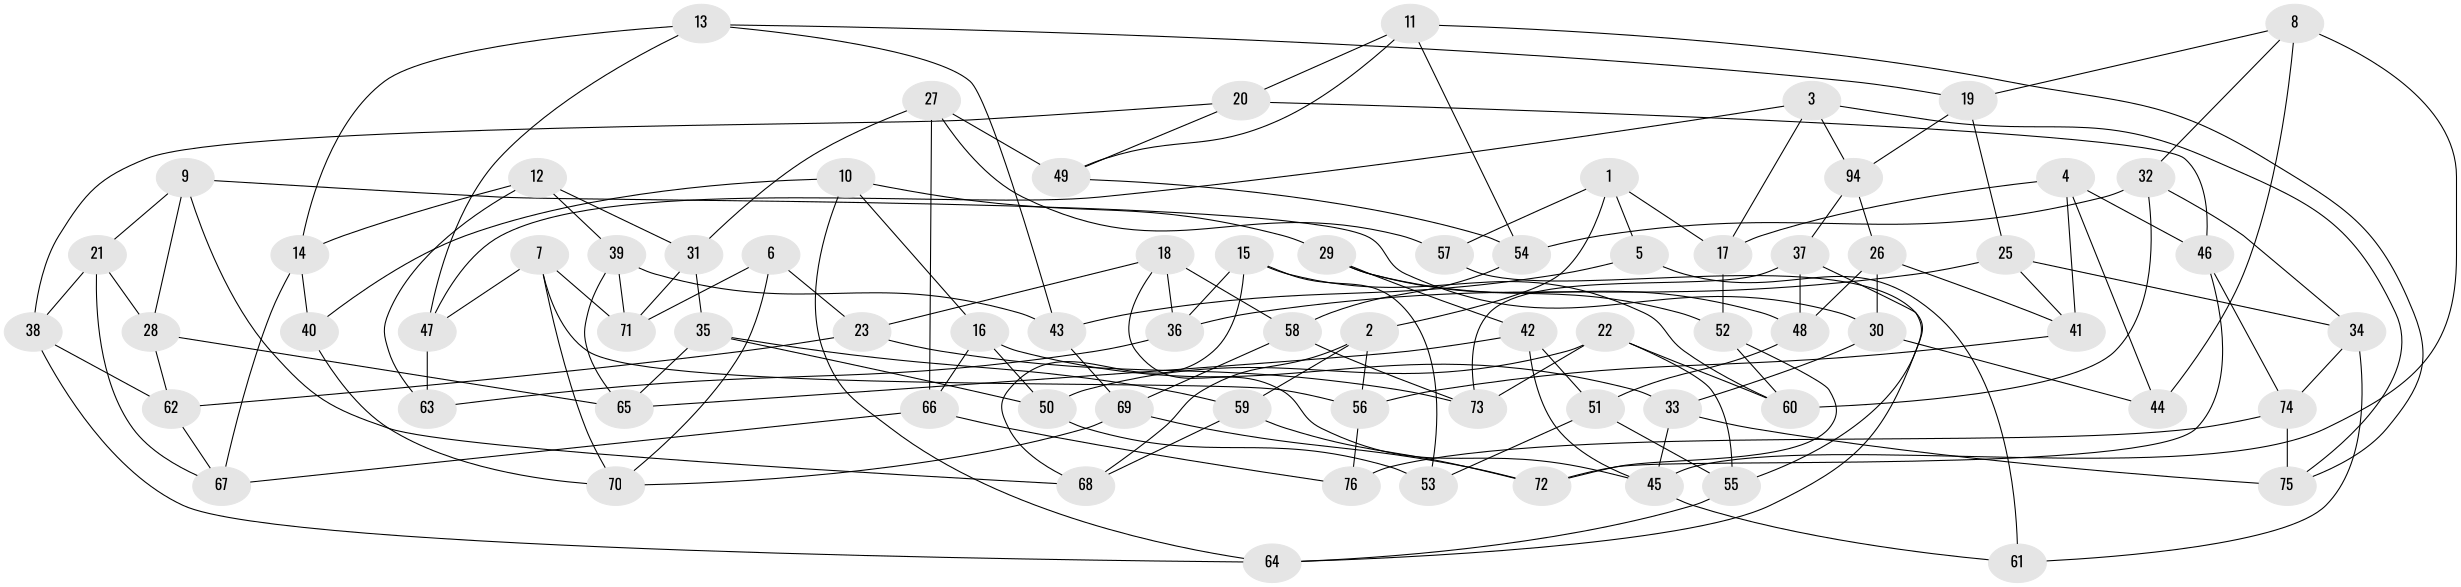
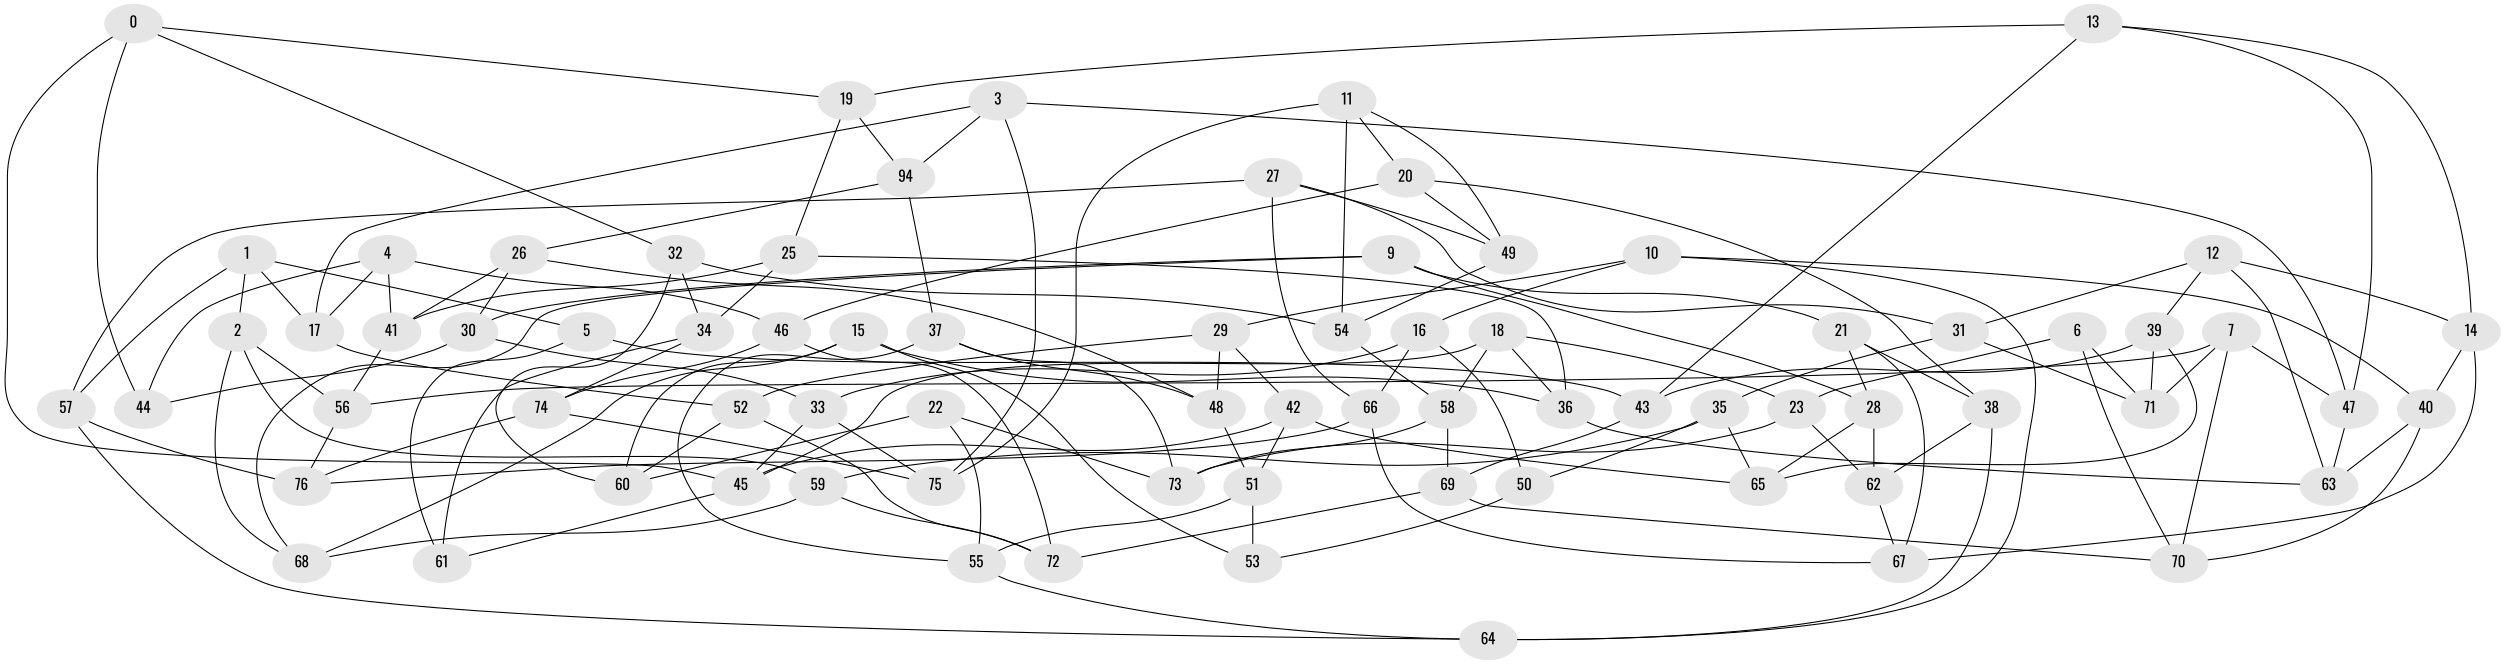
(2295, 24) -> (134, 24)
(1404, 373) -> none
none -> (158, 446)
none -> (2378, 448)
